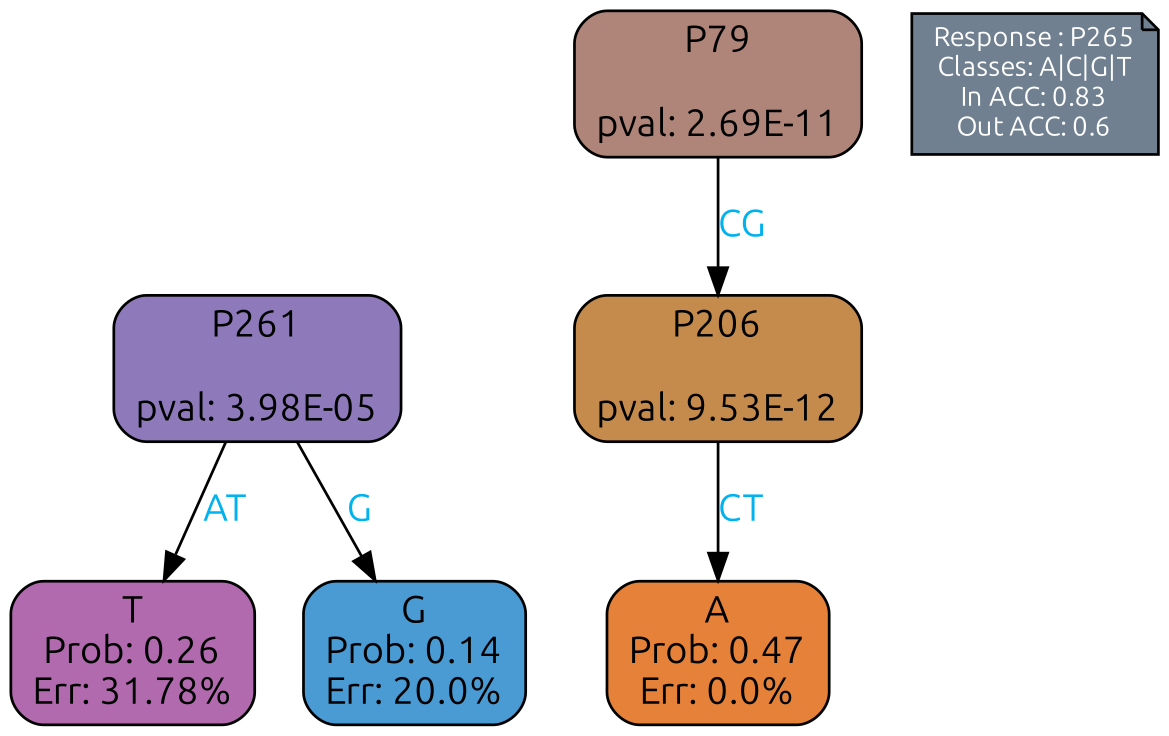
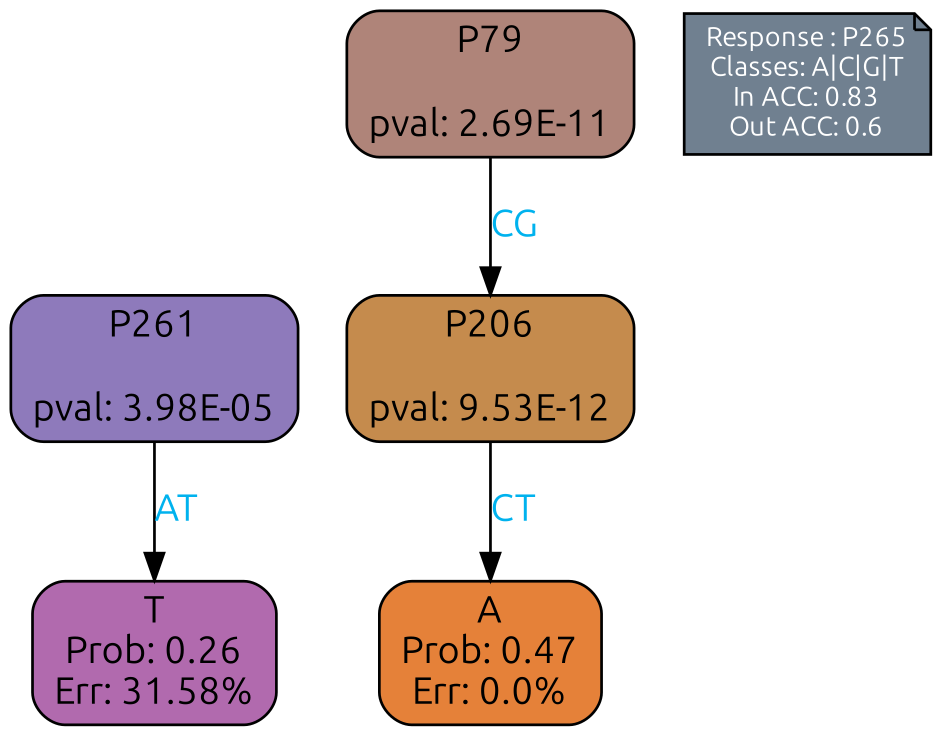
(133, 653) -> (154, 653)
(415, 653) -> none
